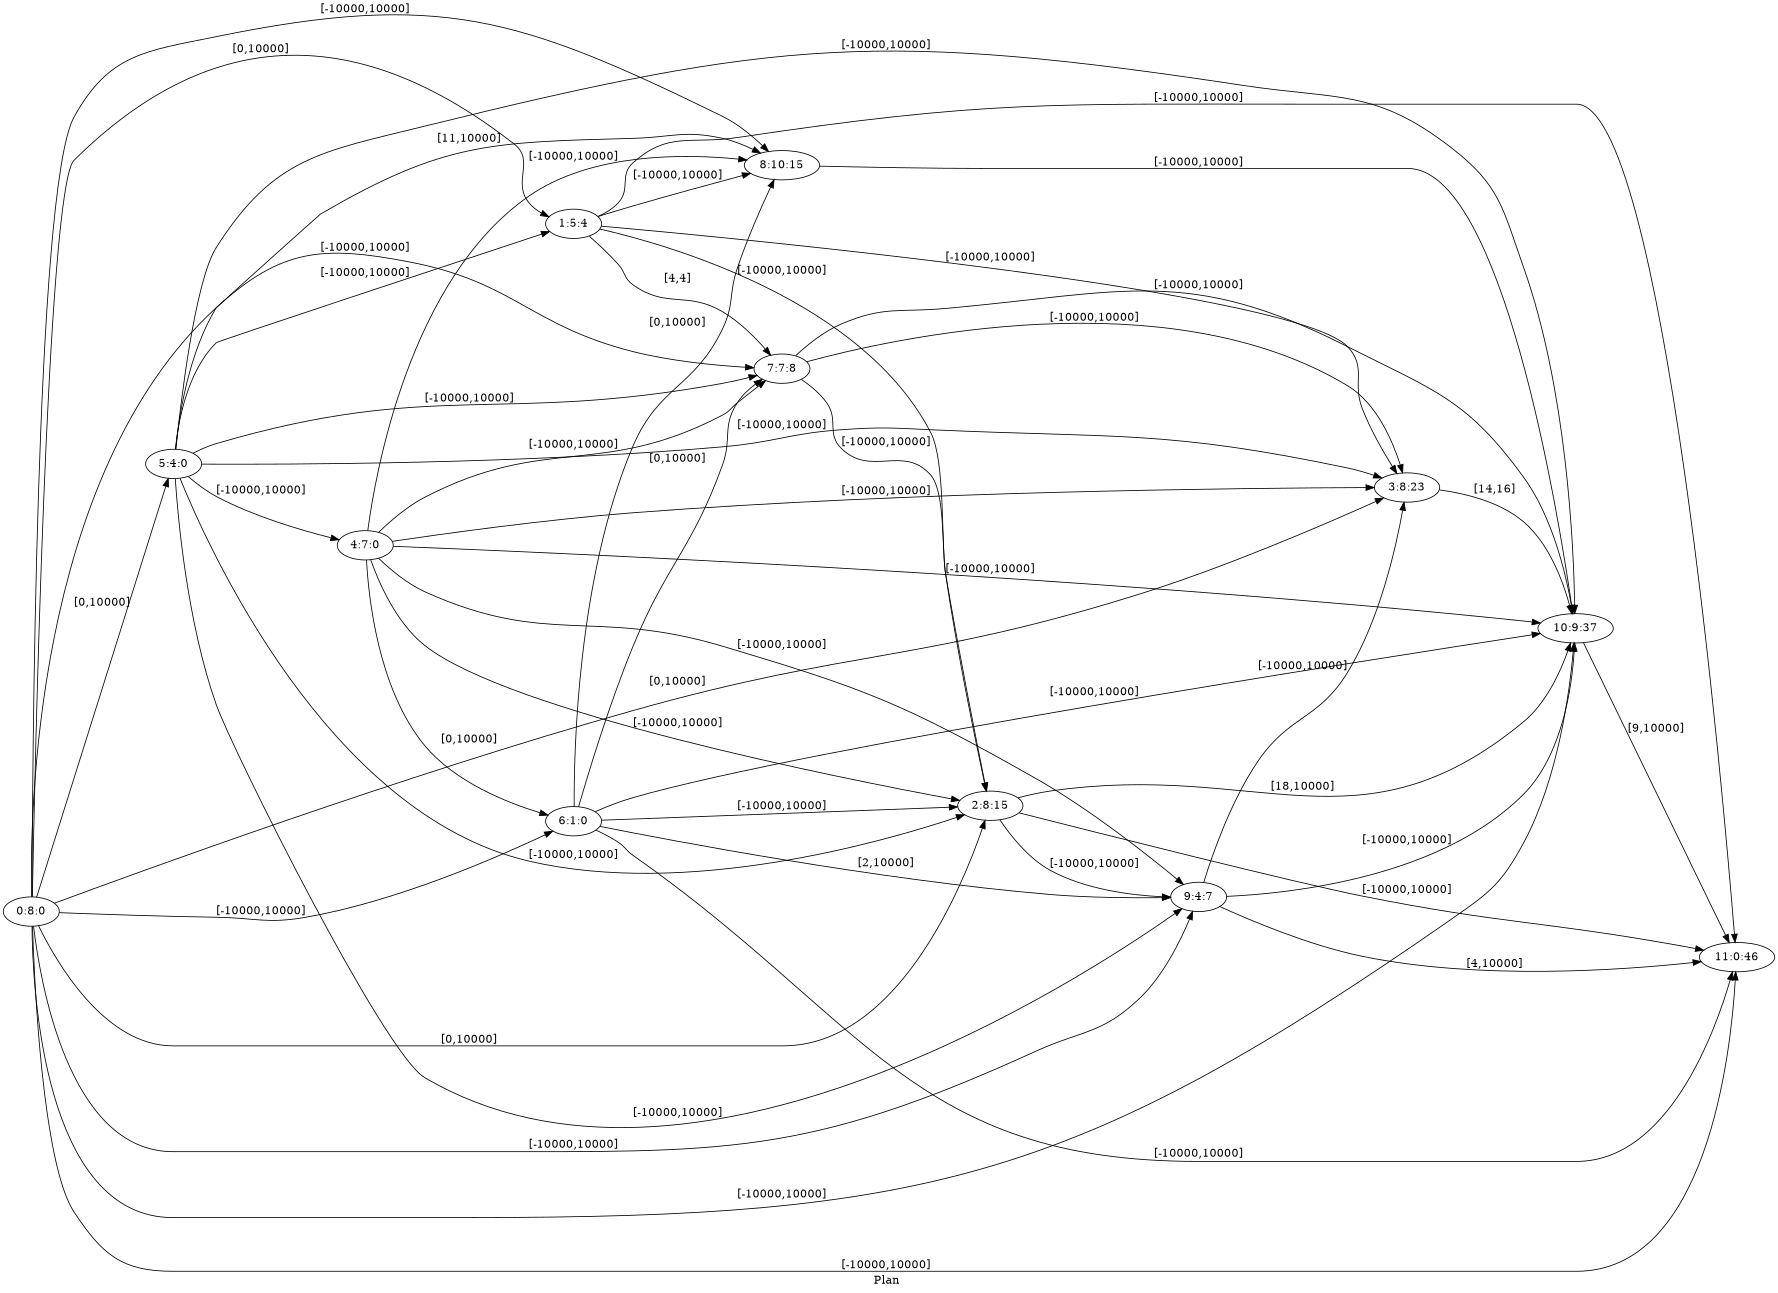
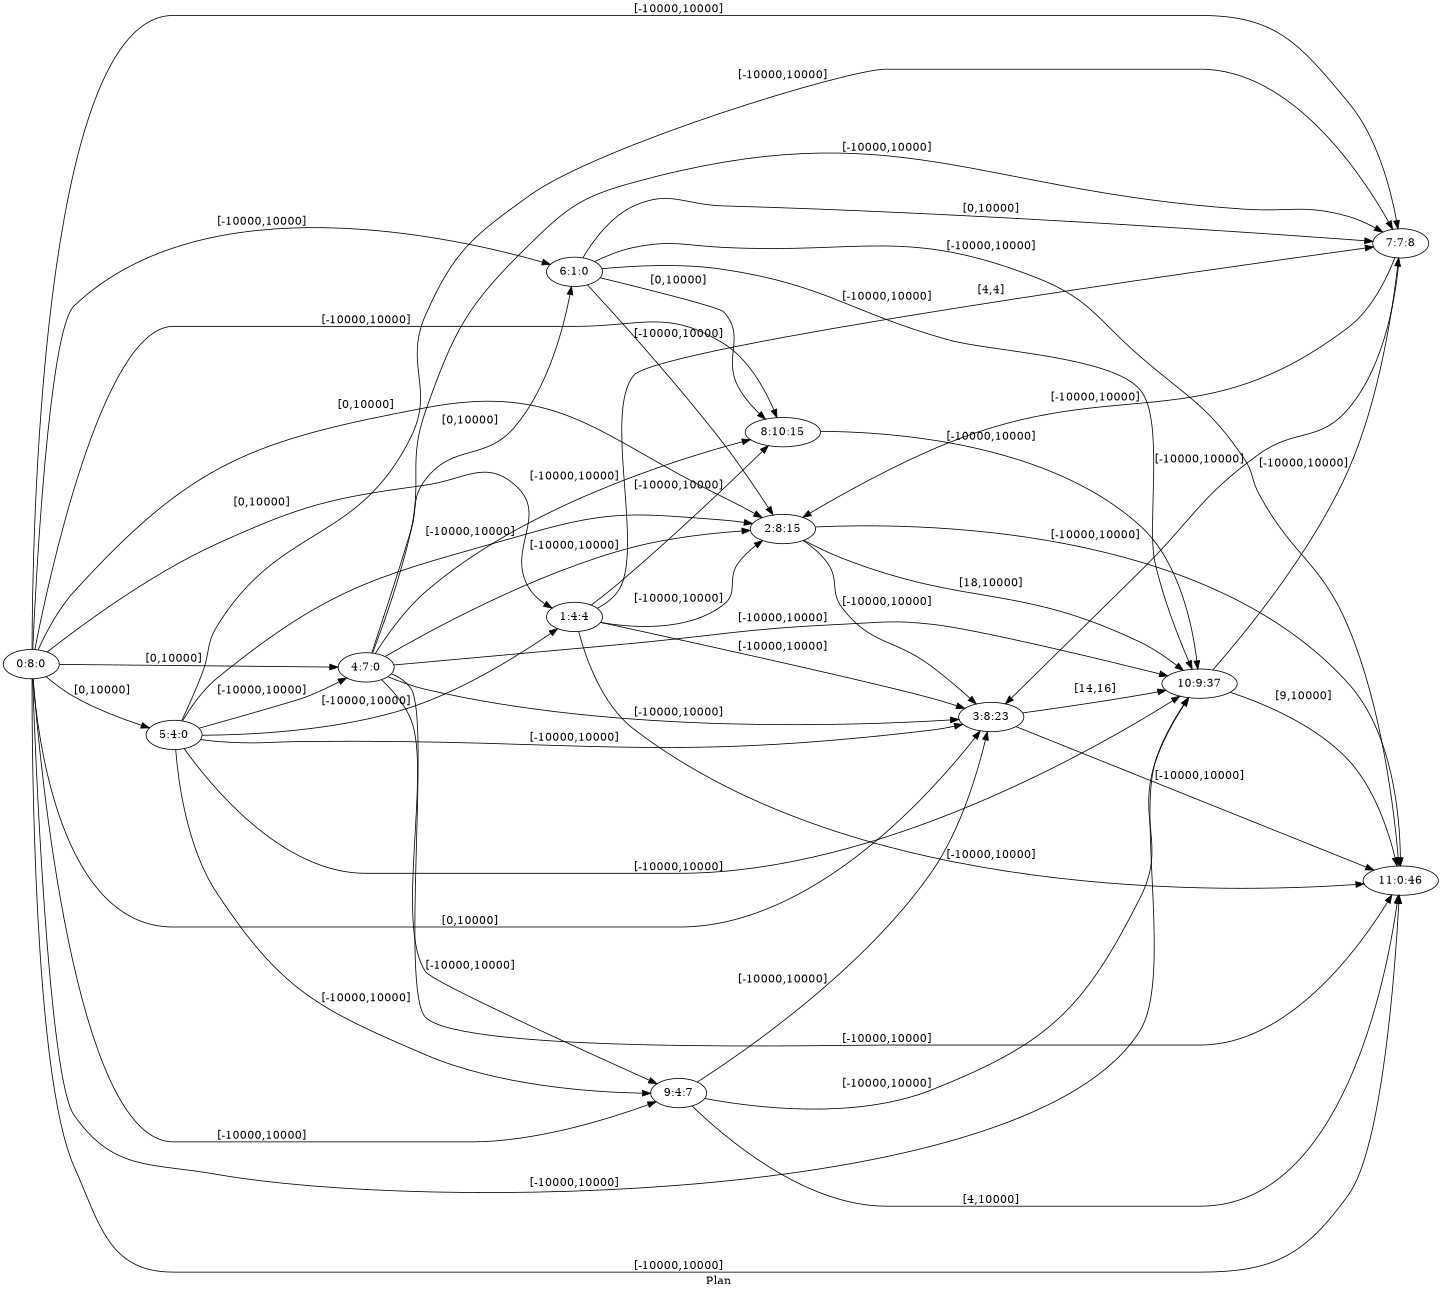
(392, 177) -> none
(574, 224) -> (575, 617)
(1249, 306) -> (1341, 484)
none -> (195, 666)
none -> (1191, 797)
(880, 874) -> none
(1070, 879) -> (870, 634)
none -> (722, 1046)
